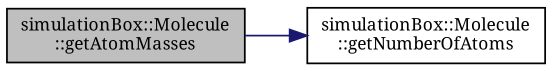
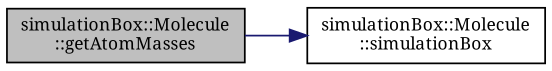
(426, 36) -> (426, 36)
